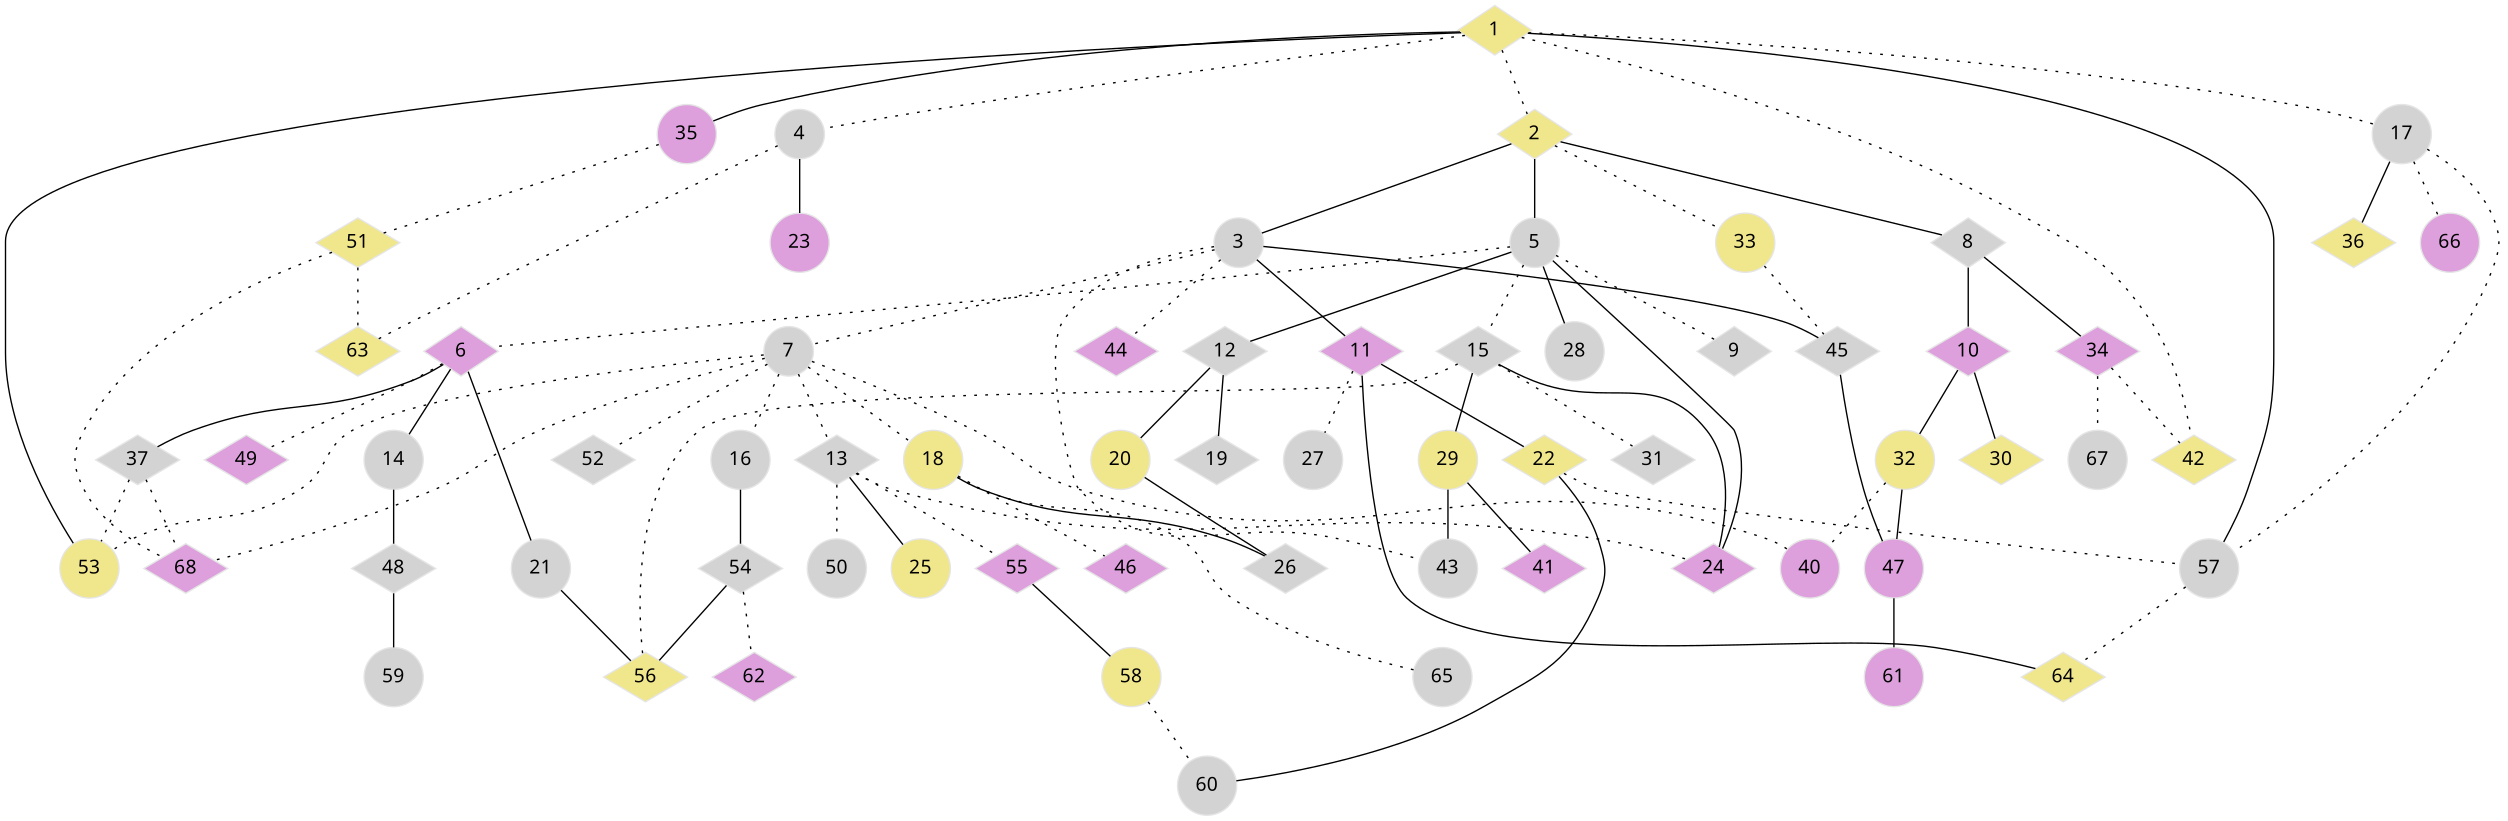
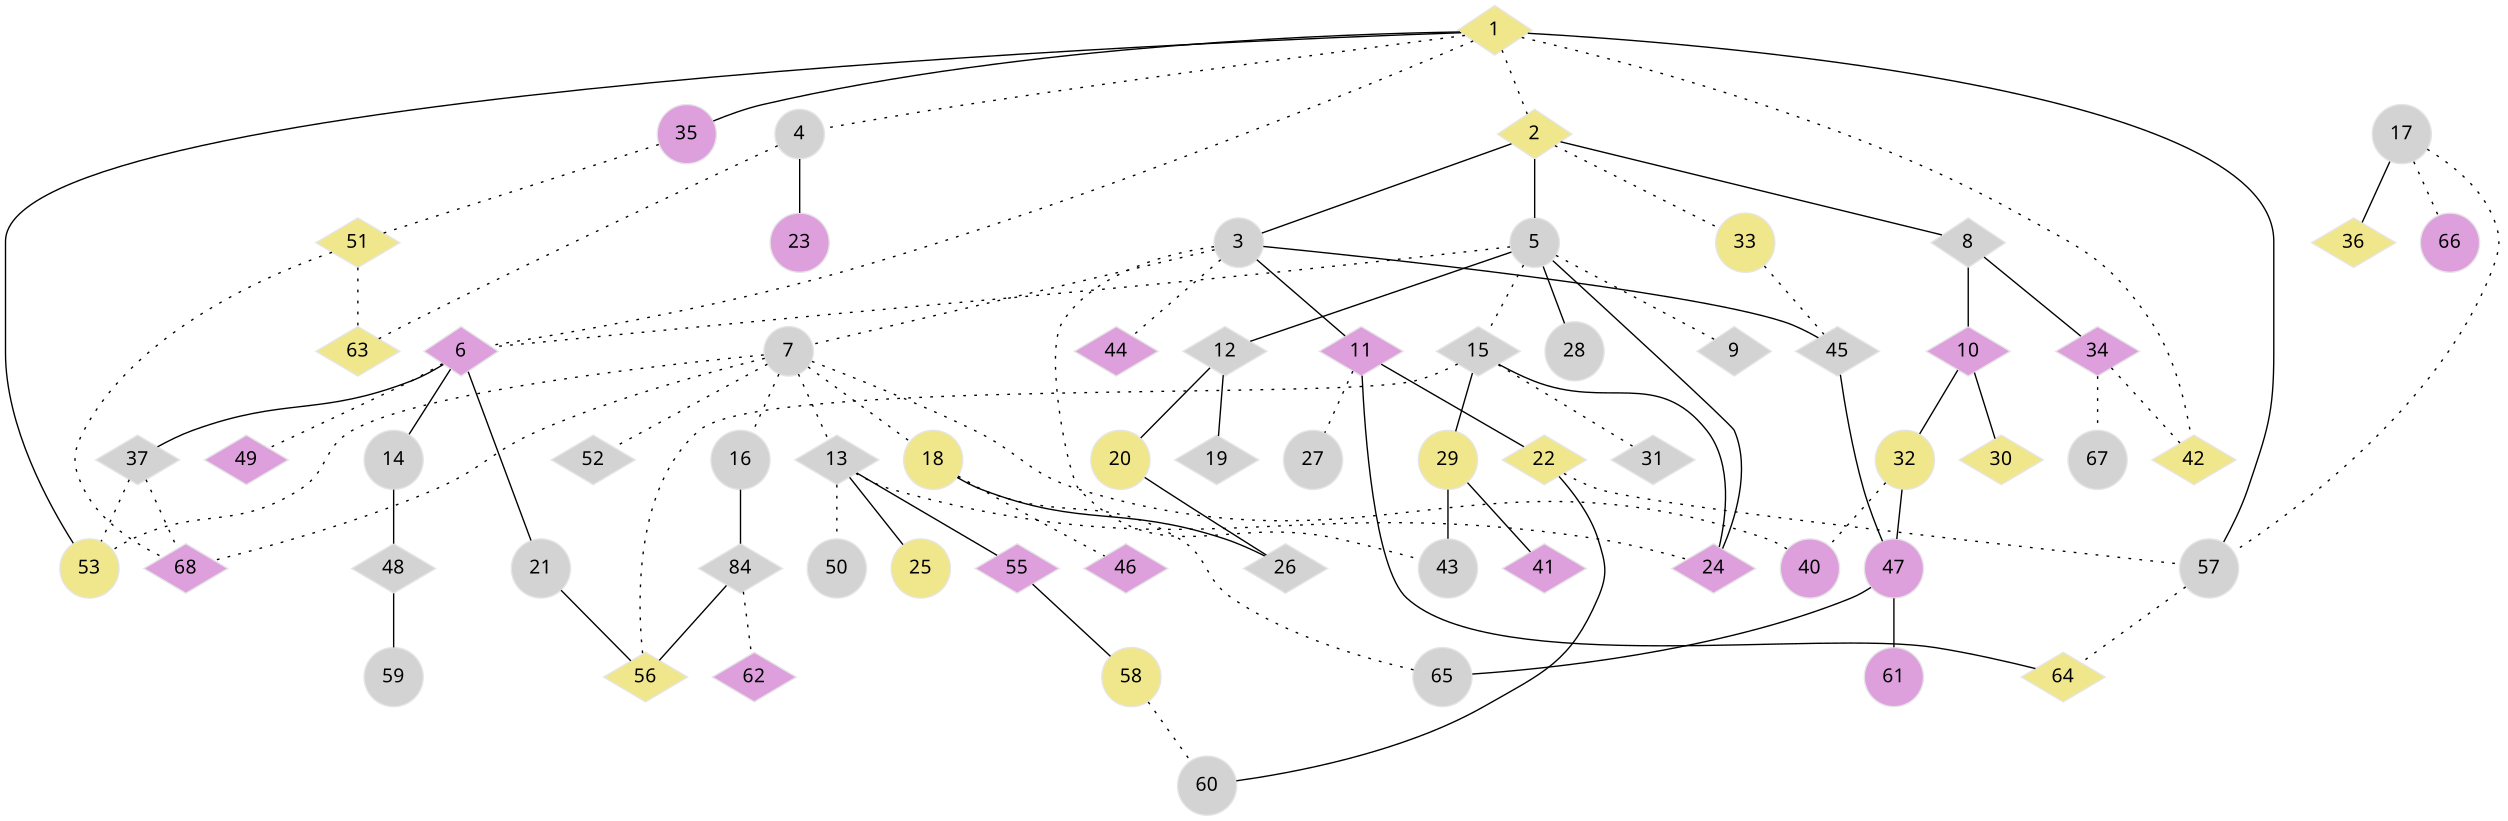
(1953, 61) -> (991, 225)
(927, 514) -> (927, 514)
(740, 568) -> (740, 568)
none -> (1635, 655)
